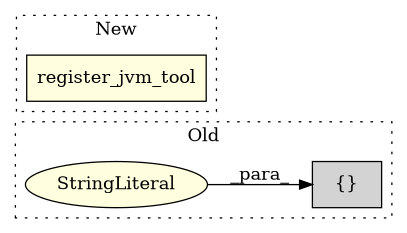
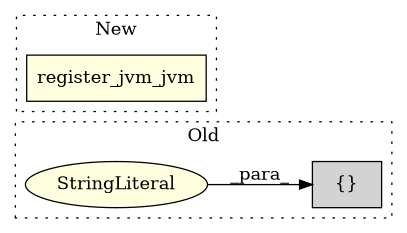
(116, 78) -> (116, 78)
